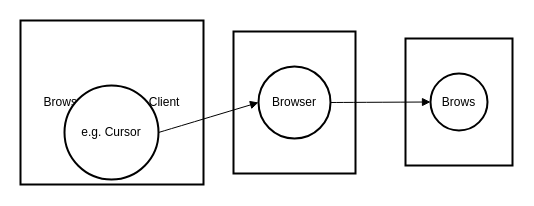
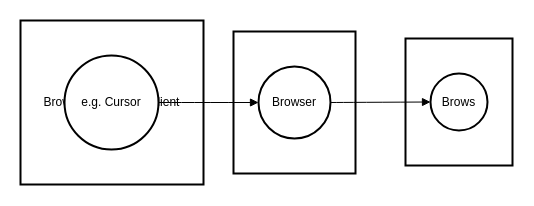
(112, 133) -> (112, 103)
